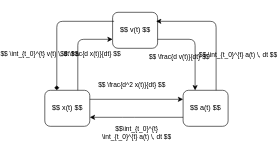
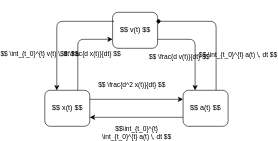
(161, 21) -> (162, 21)
(57, 84) -> (57, 84)
